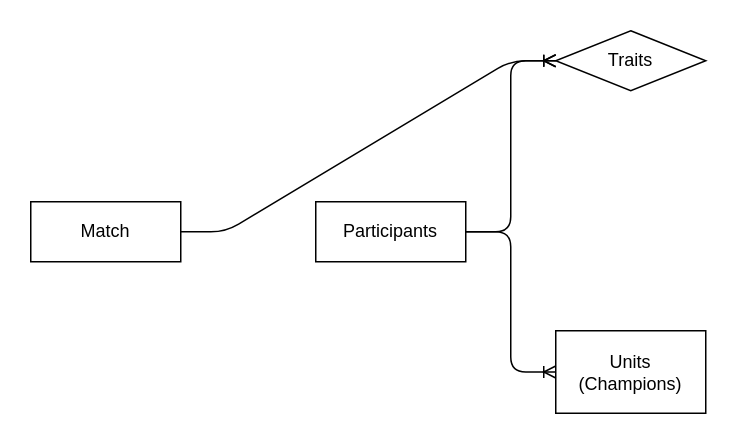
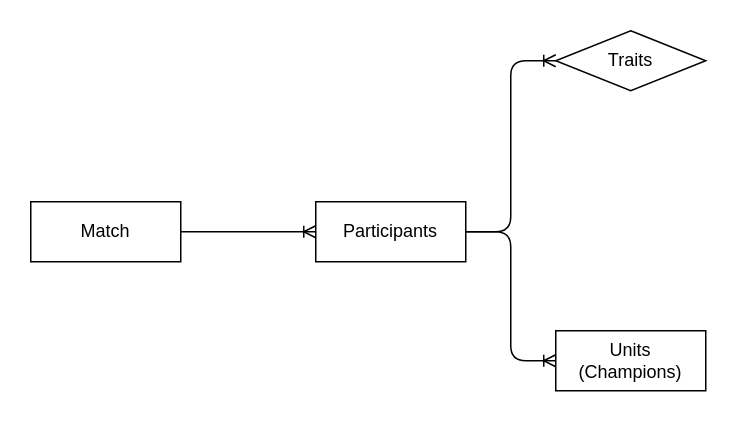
(367, 147) -> (266, 232)
(631, 372) -> (631, 361)
